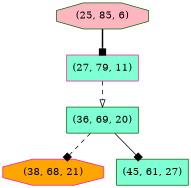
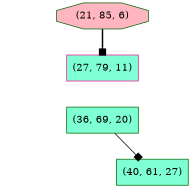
(102, 16) -> (102, 16)
(102, 91) -> none
(53, 172) -> none
(152, 172) -> (152, 172)
